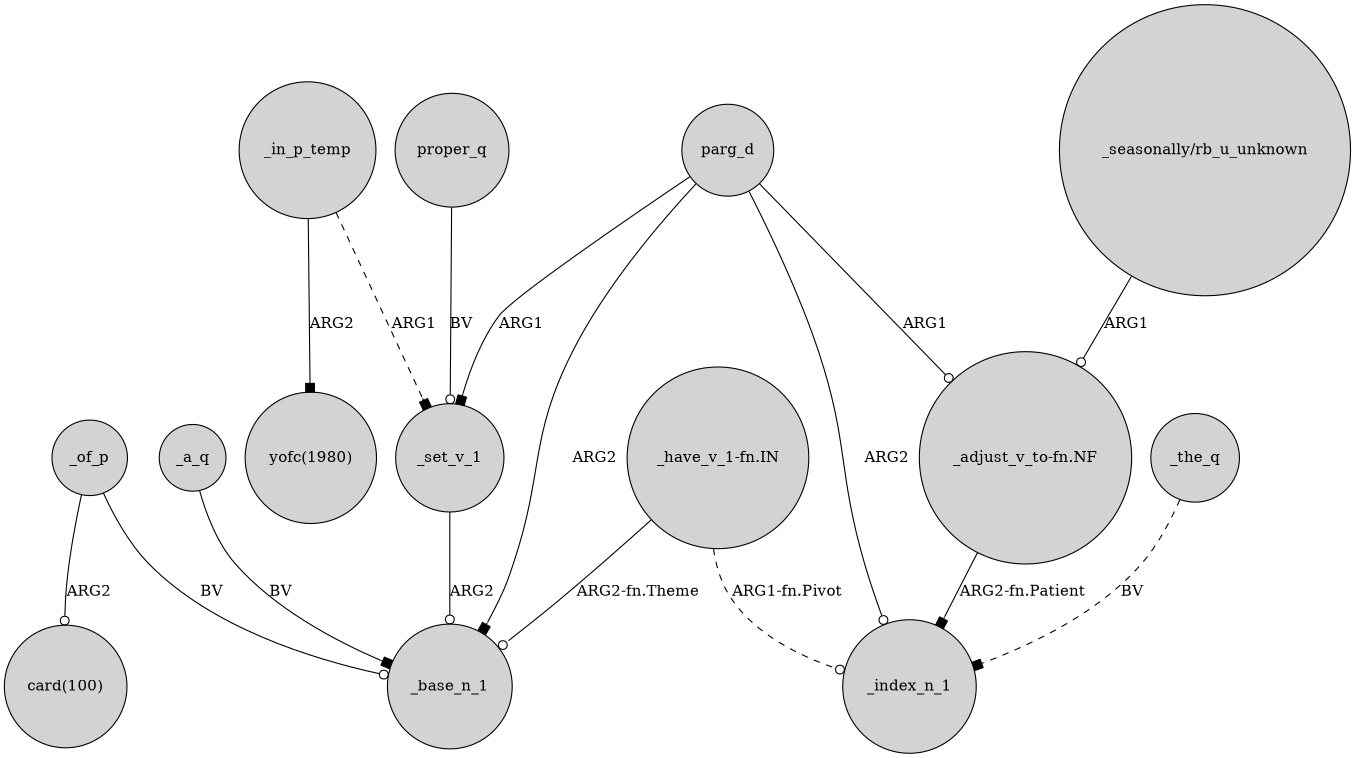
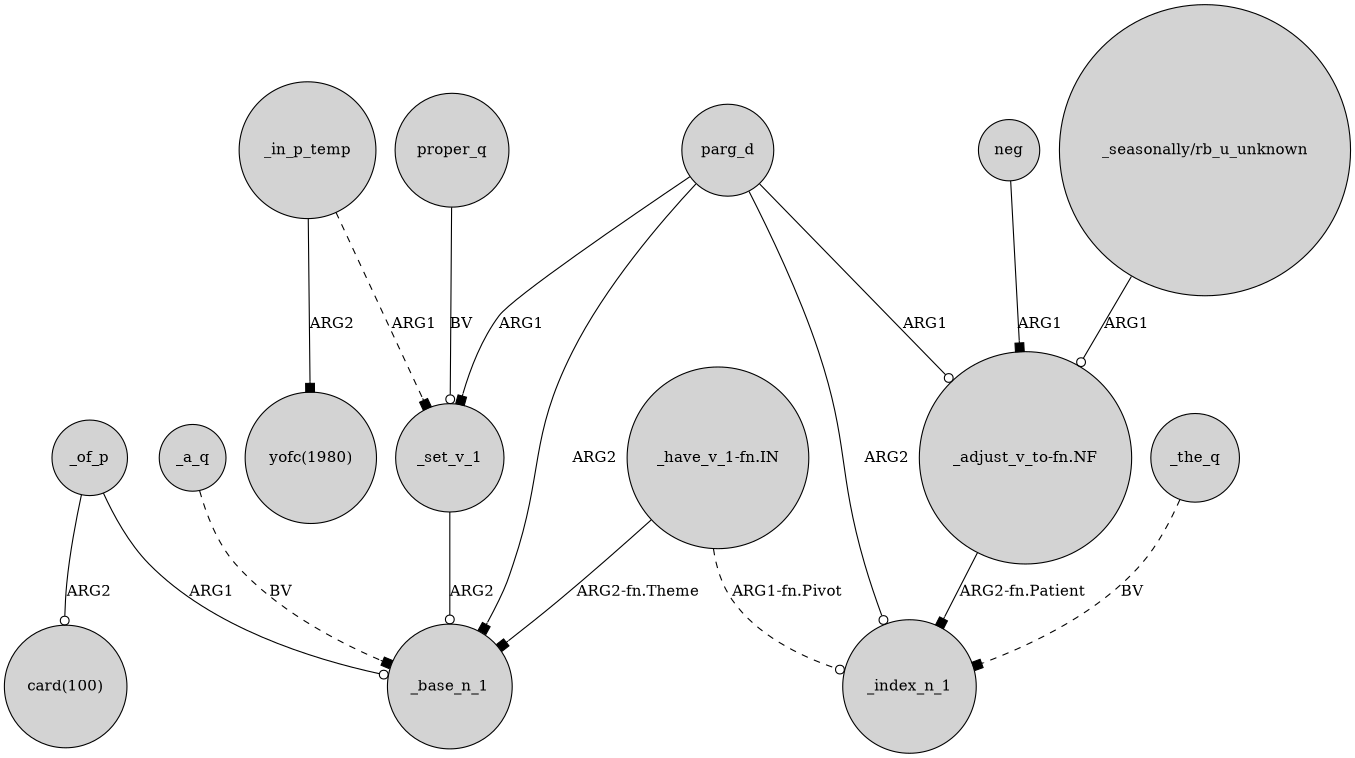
none -> (1009, 150)
(581, 582) -> (581, 582)
(212, 592) -> (212, 592)
(269, 596) -> (269, 596)
